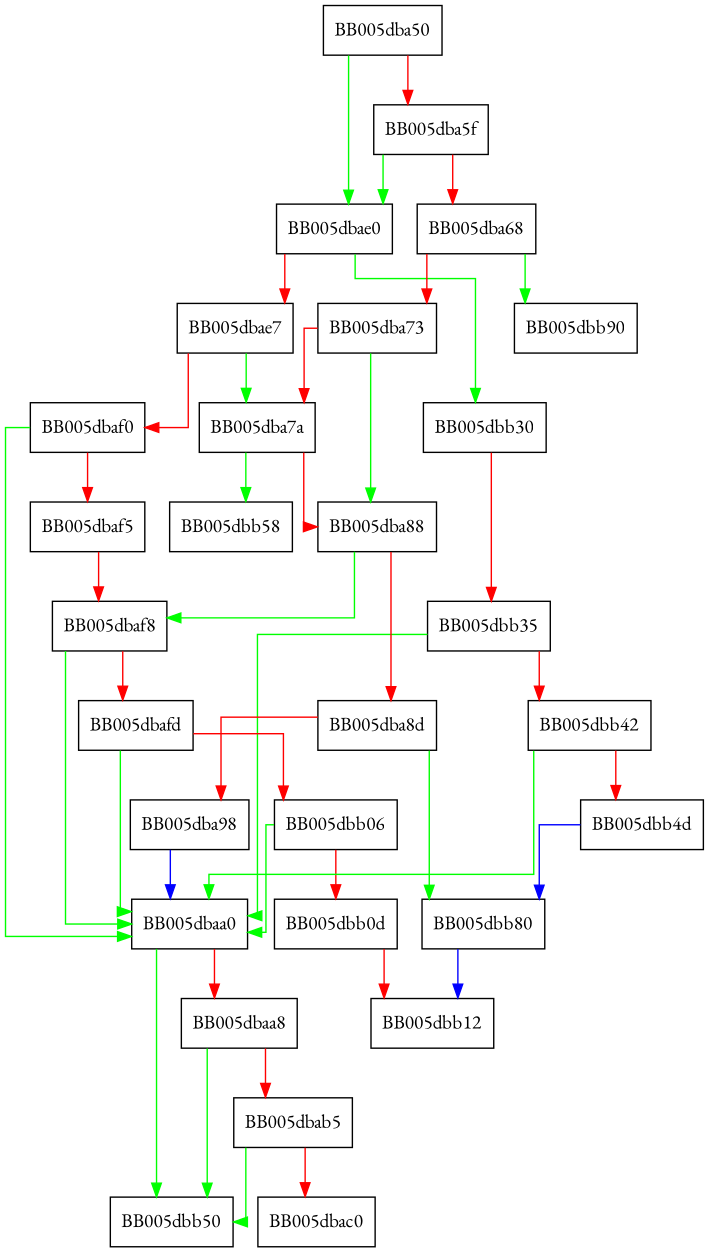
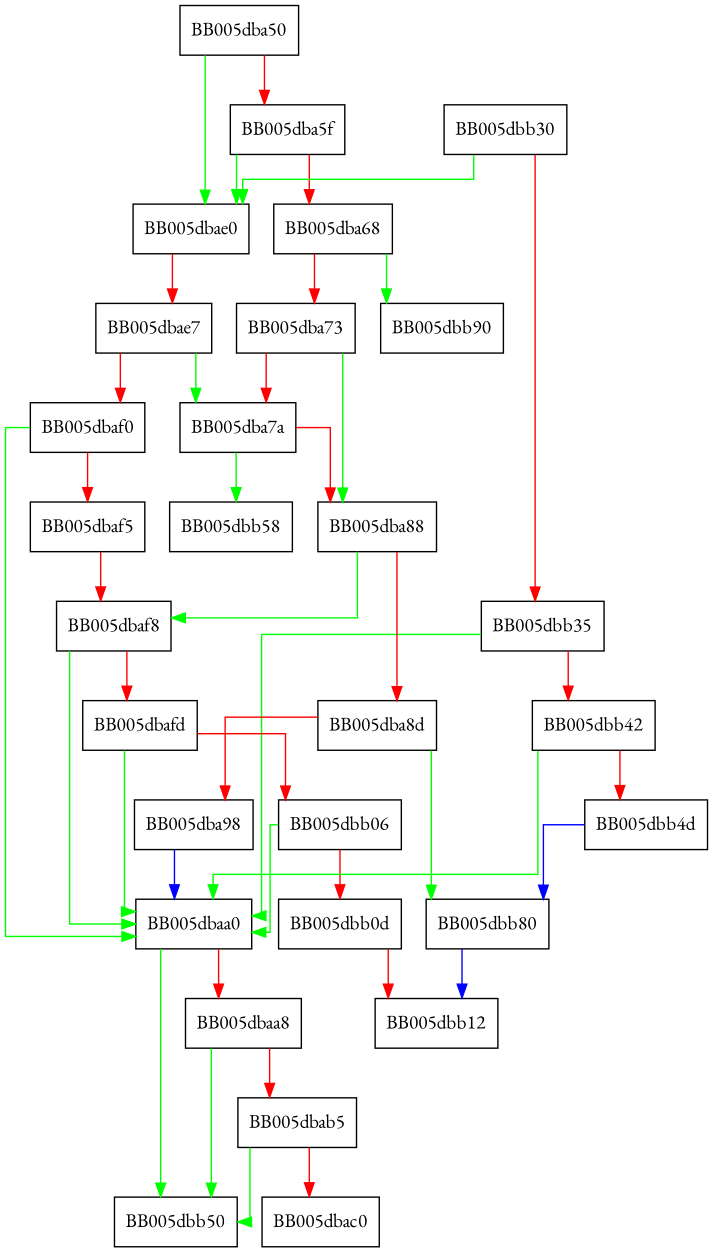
(458, 279) -> (365, 179)
